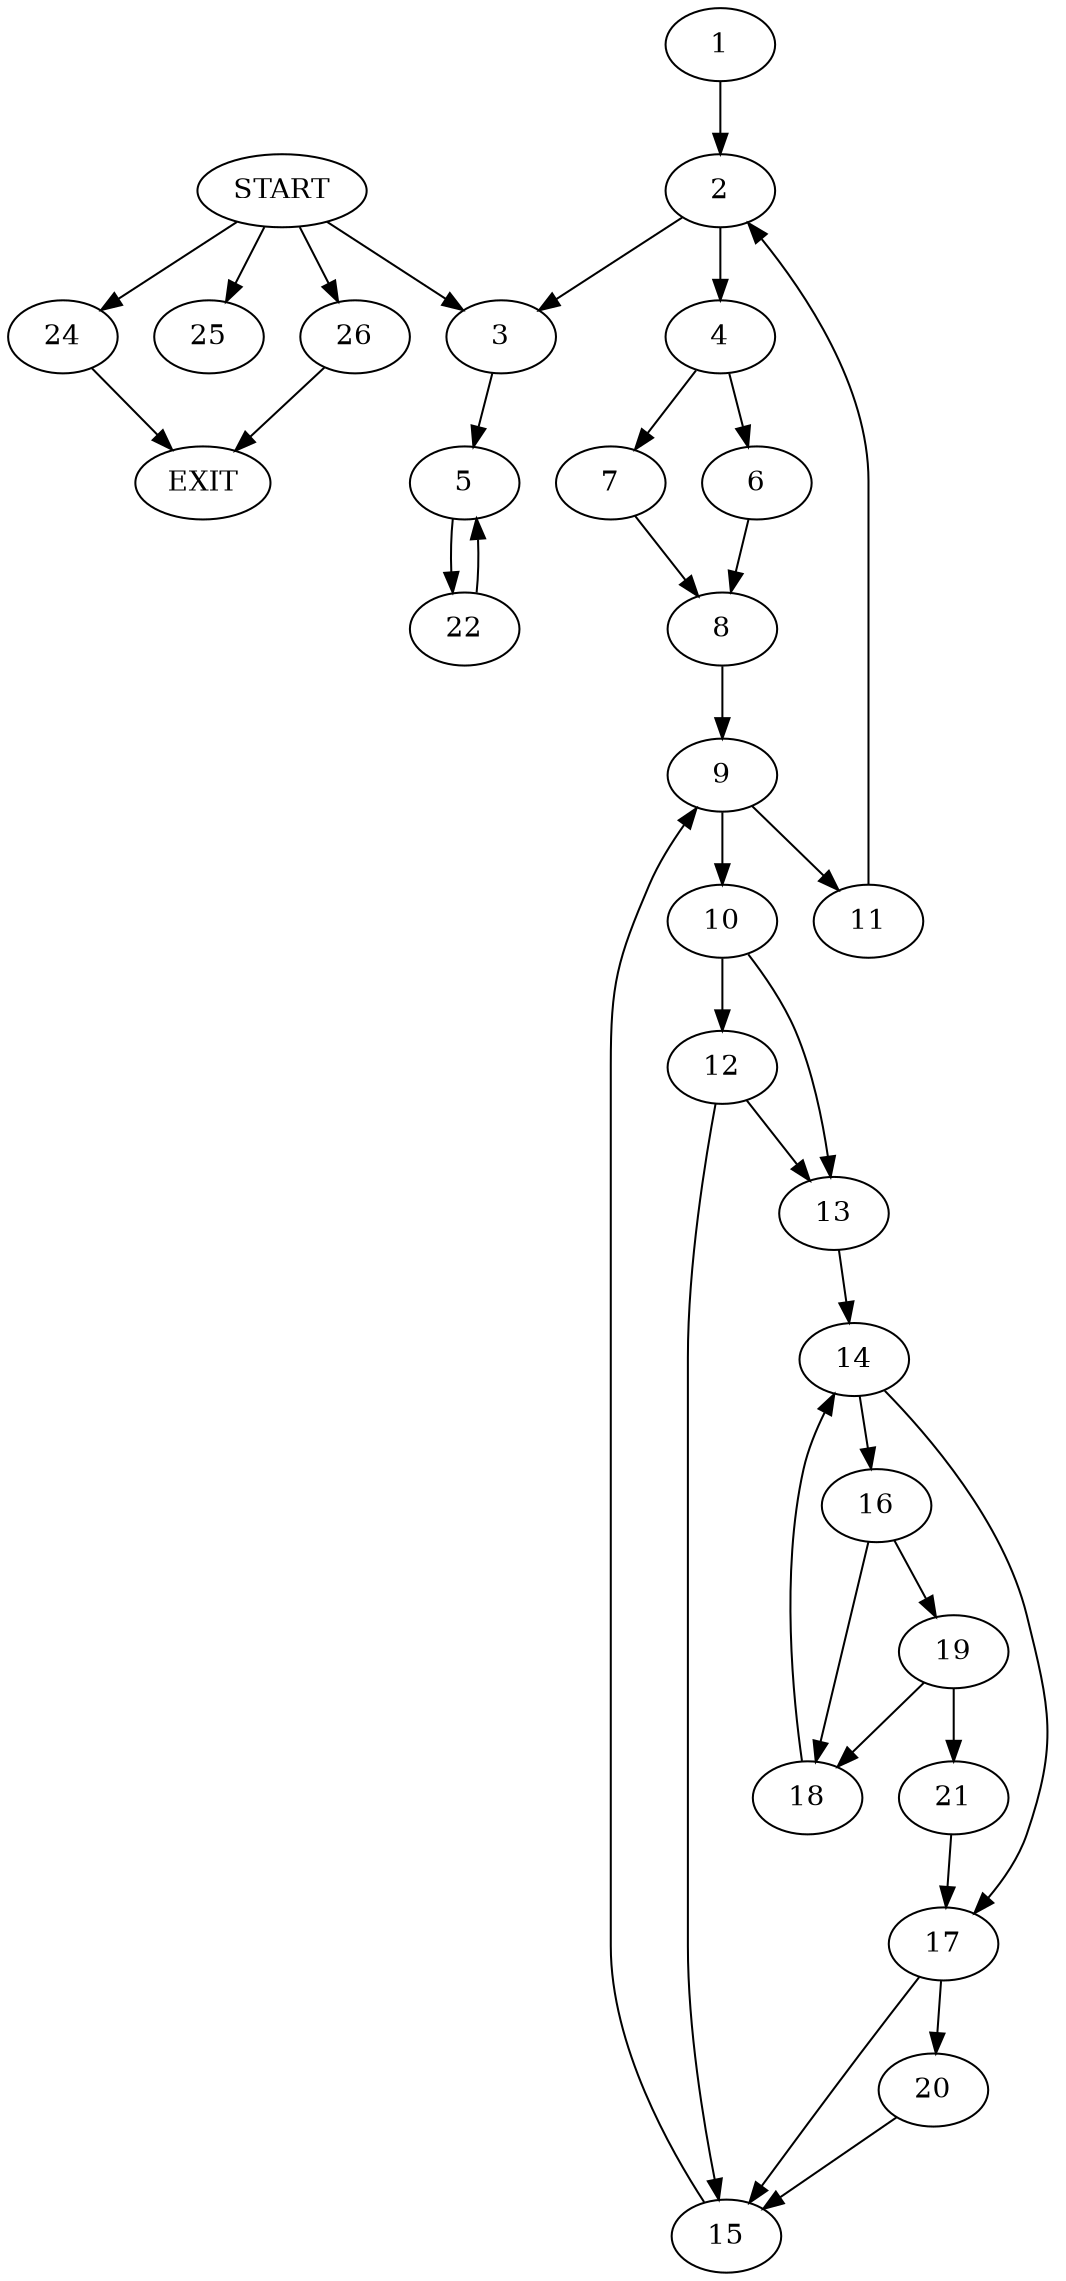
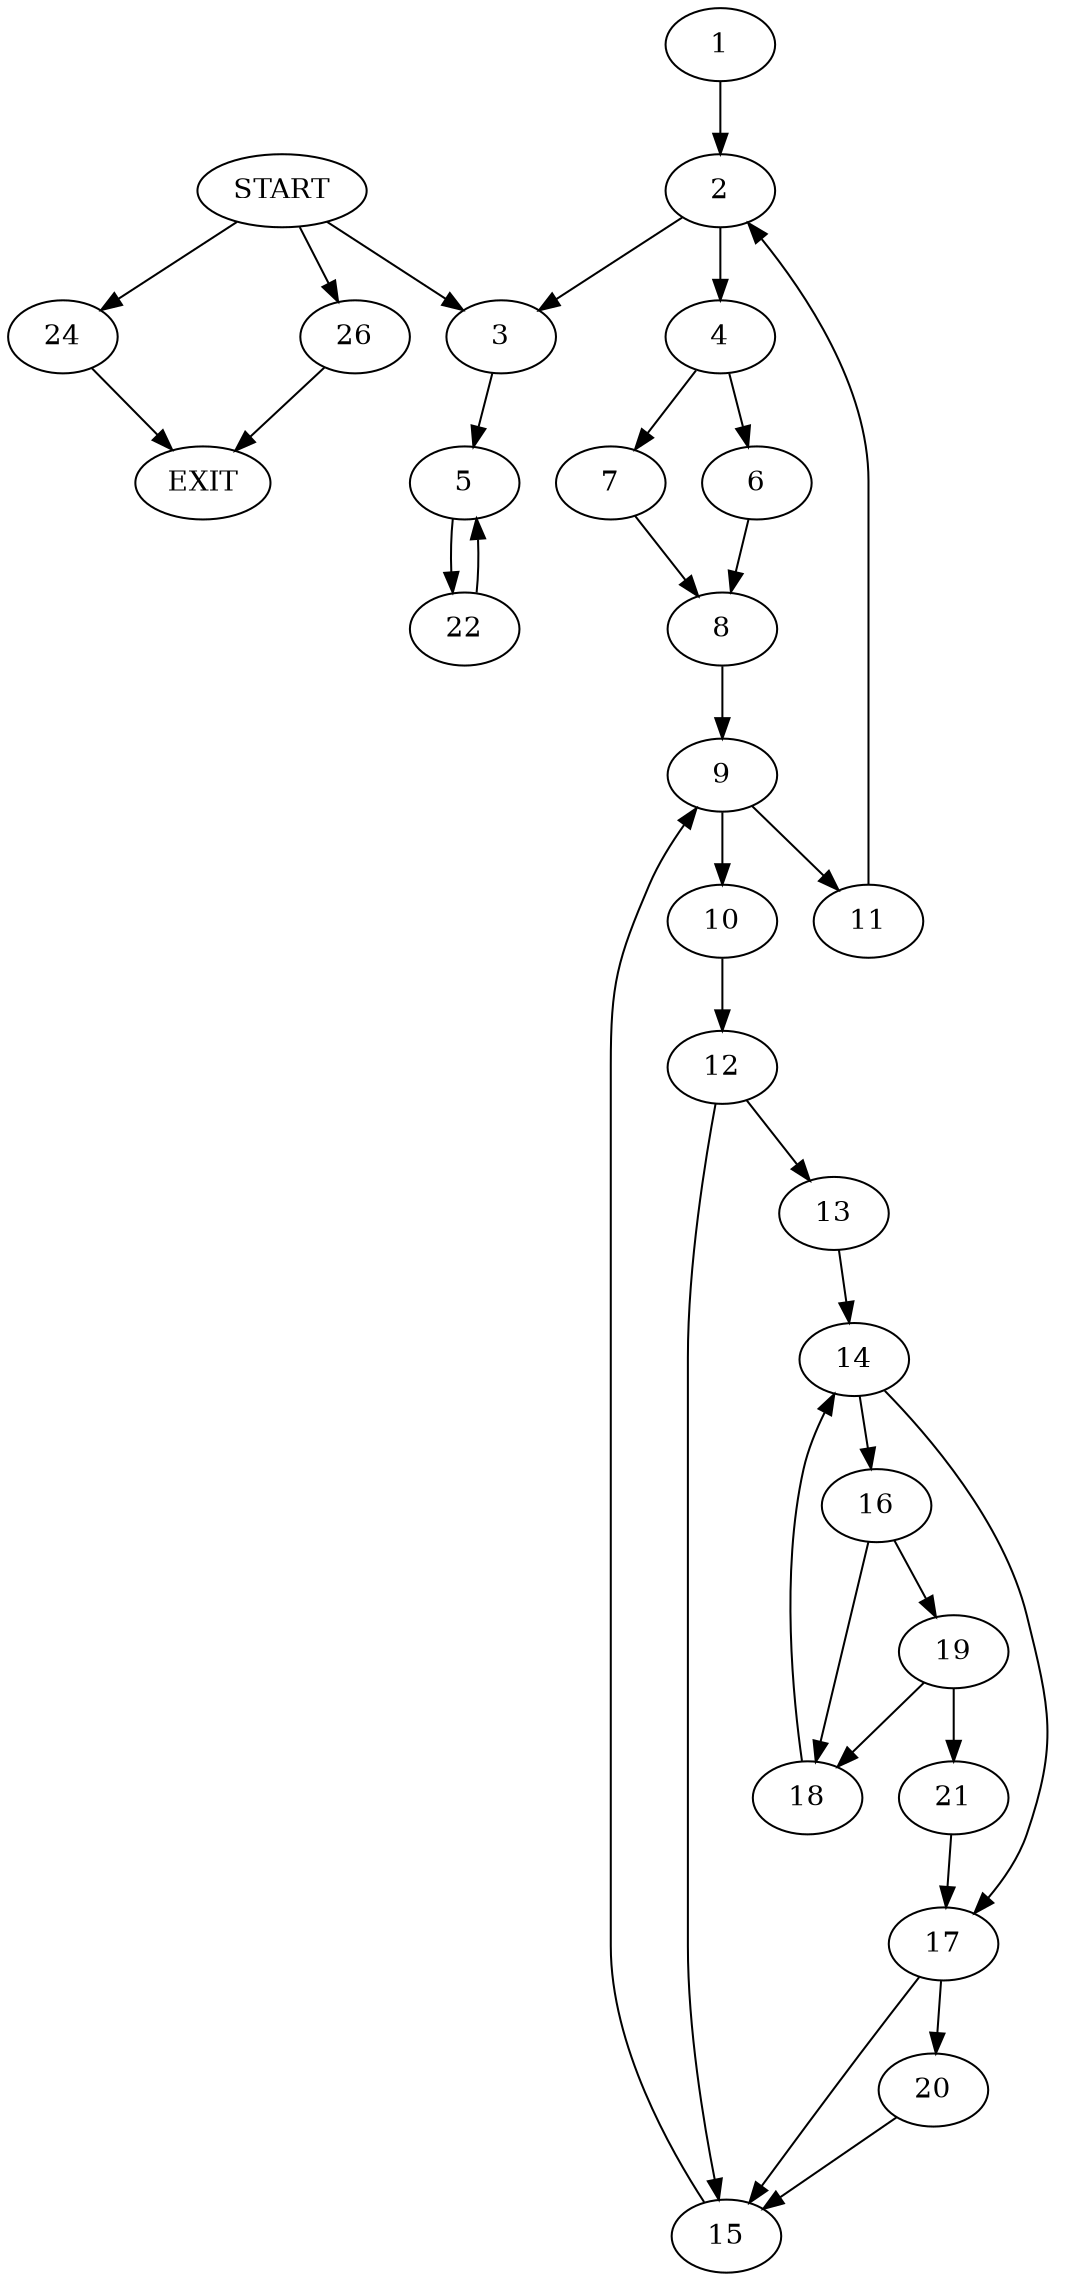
(209, 337) -> none
(803, 1049) -> none
